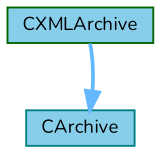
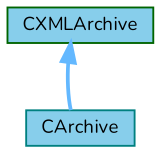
(93, 67) -> (68, 86)
